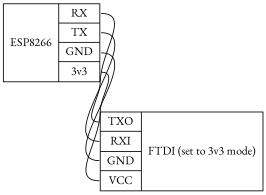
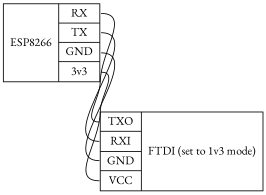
(202, 151) -> (202, 151)
